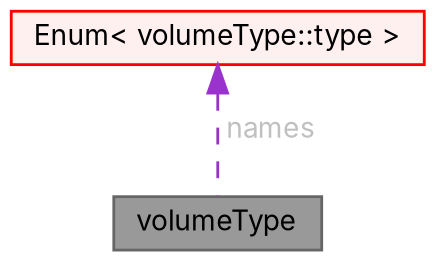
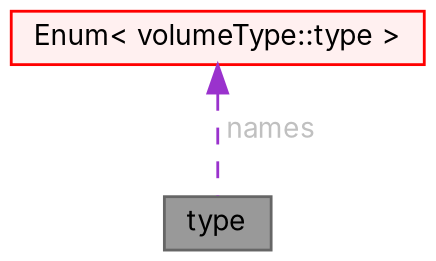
(218, 223) -> (218, 223)
